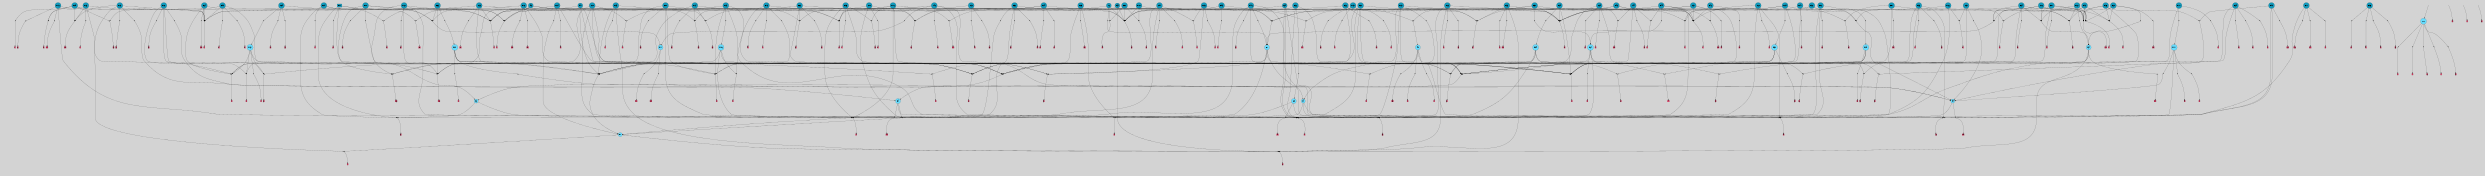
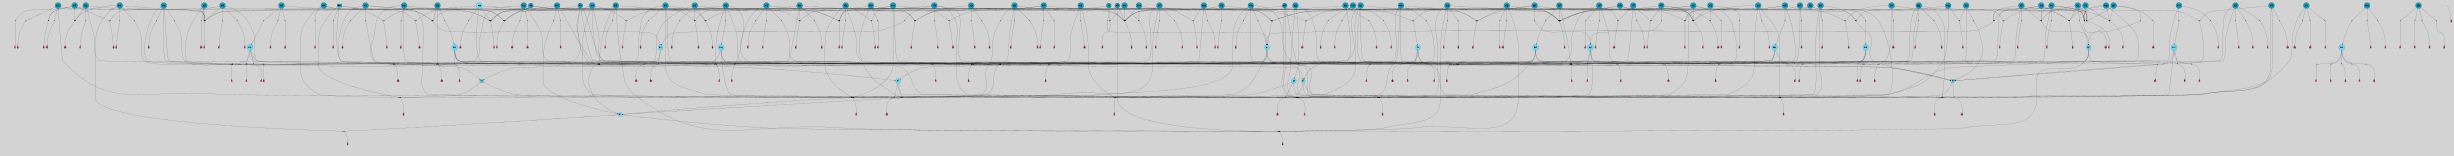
(479, 6) -> (479, 6)
none -> (2367, 6)
